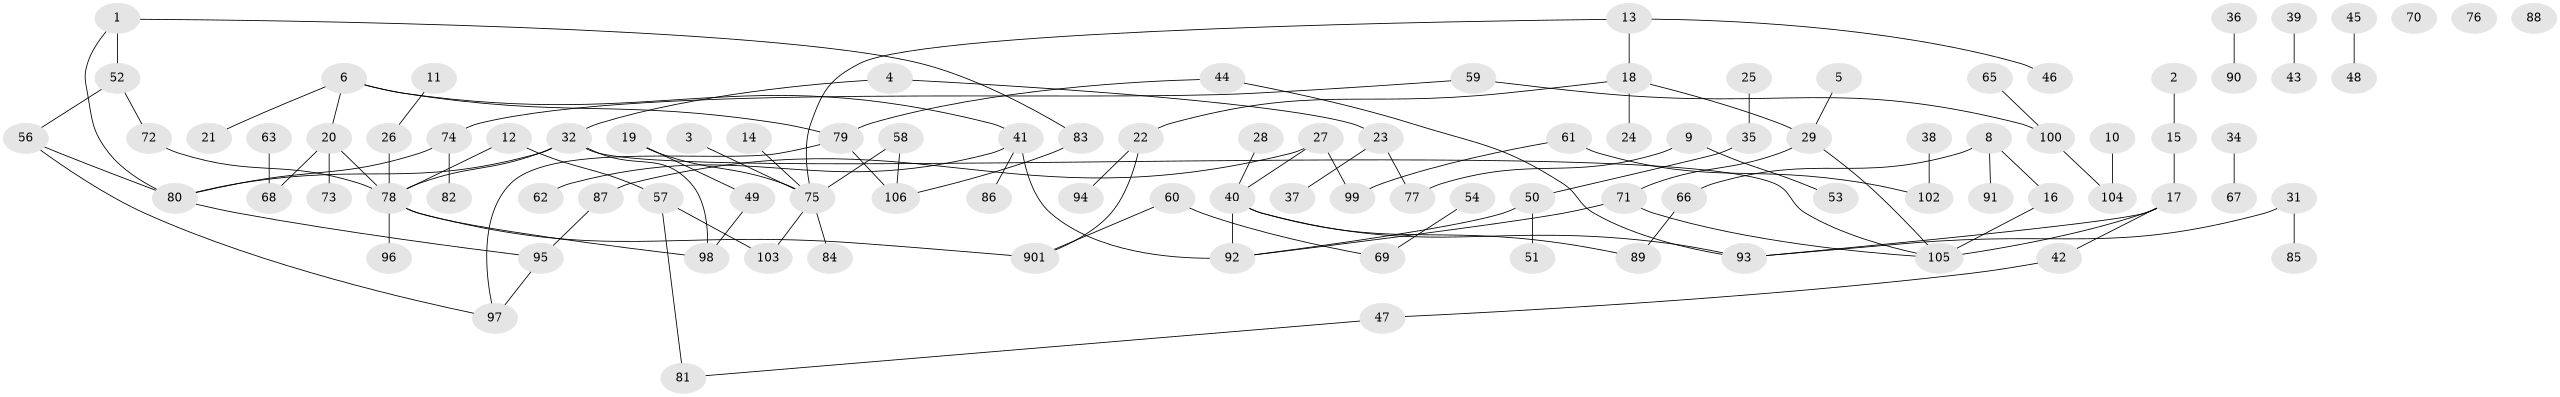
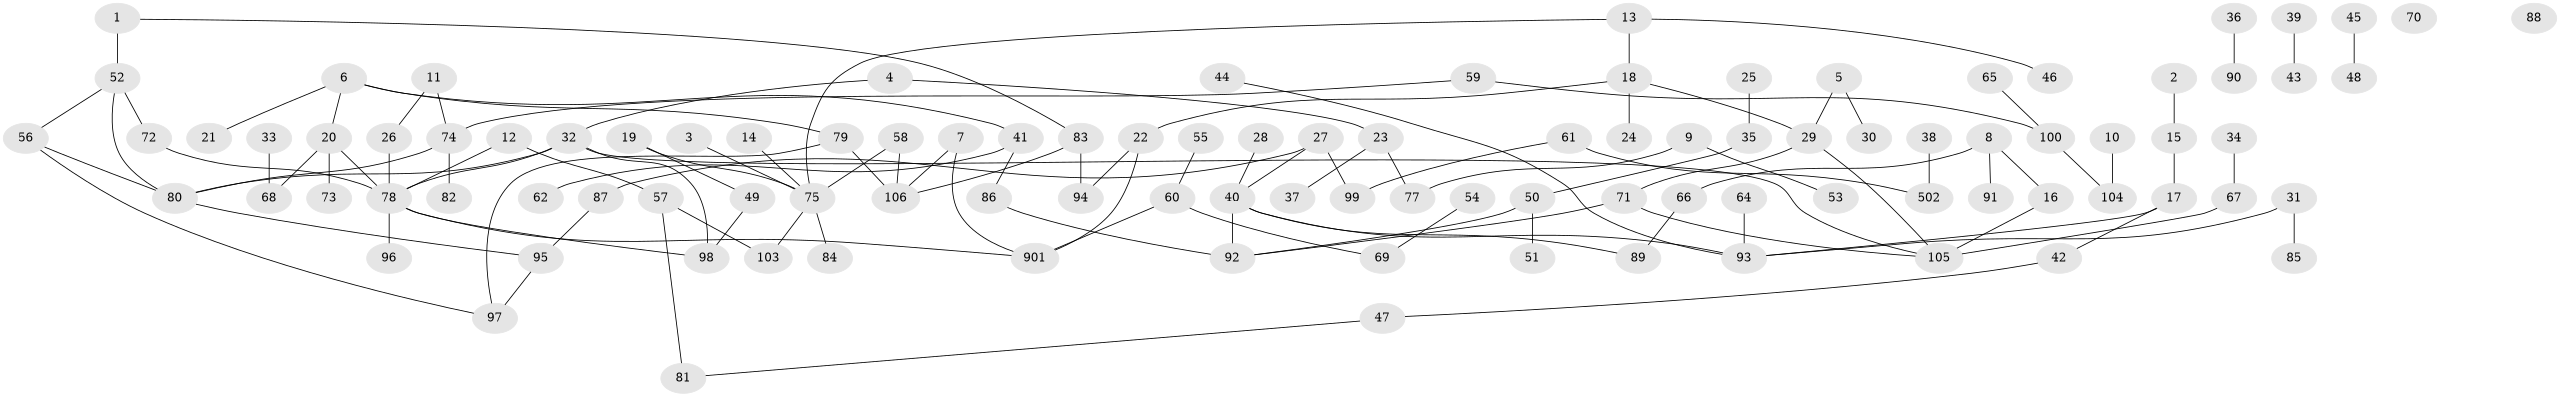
(2474, 18) -> none
(1087, 86) -> none
none -> (442, 108)
(93, 122) -> (118, 150)
(269, 138) -> (269, 138)
none -> (961, 138)
none -> (1201, 138)
none -> (1869, 138)
none -> (1081, 168)
none -> (1744, 198)
(1929, 198) -> (1929, 198)
(2076, 233) -> (2090, 233)
(1094, 239) -> (1108, 235)
